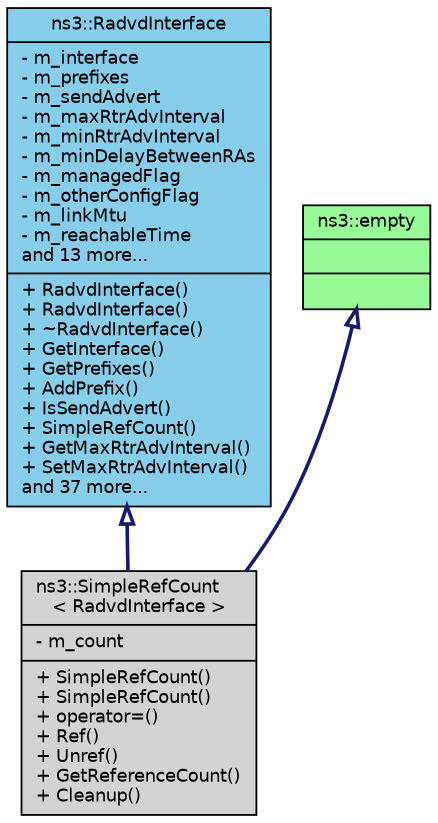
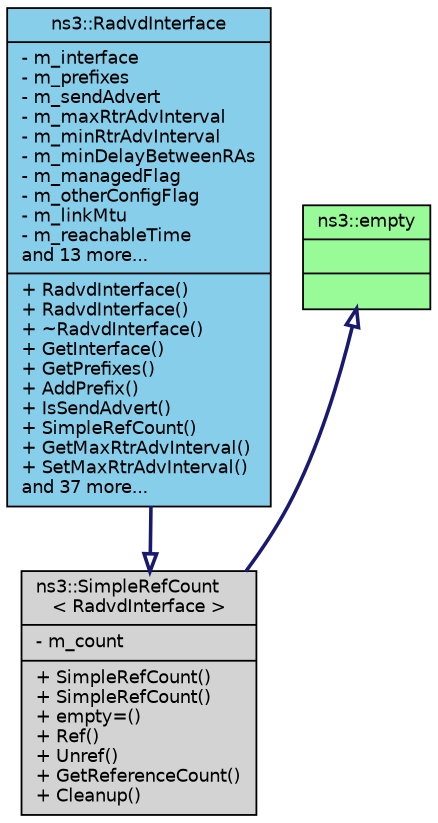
(127, 548) -> (151, 530)
(98, 717) -> (89, 717)
